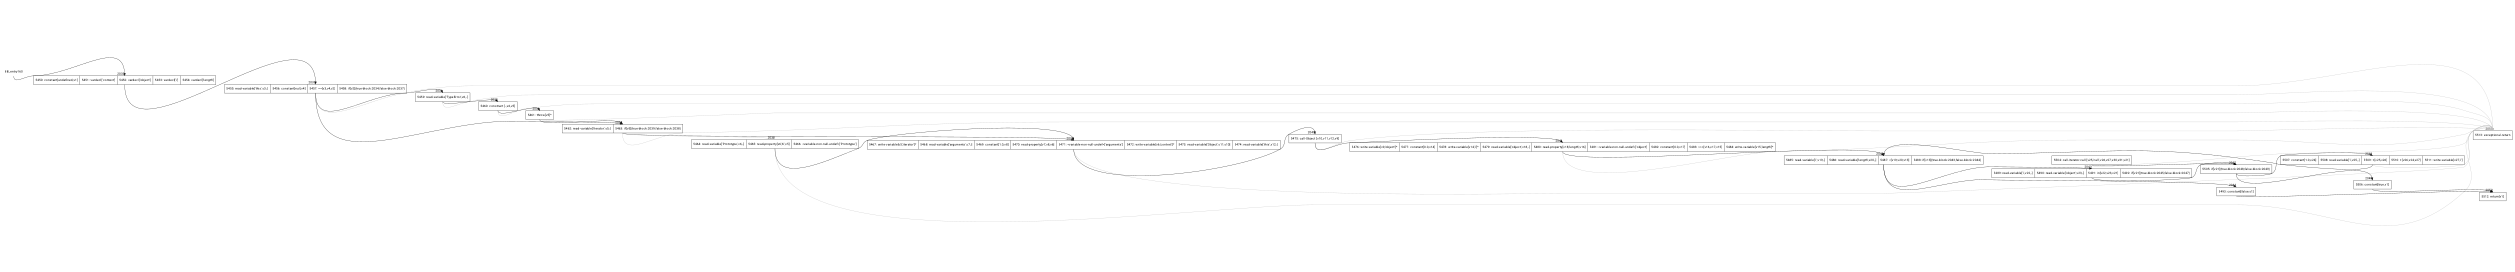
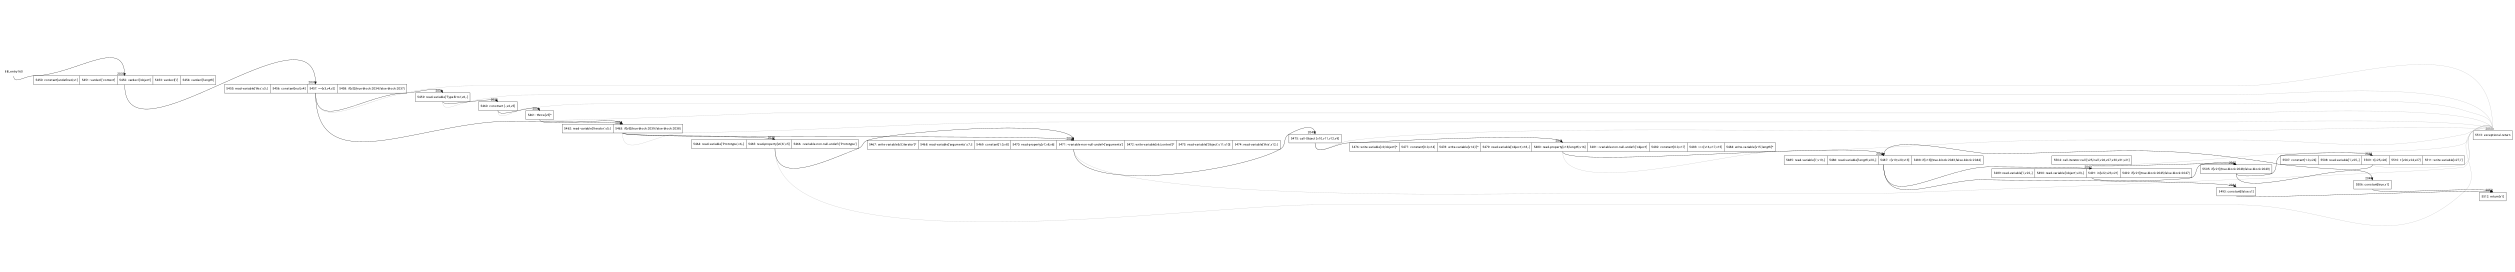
(698, 136) -> (698, 136)
